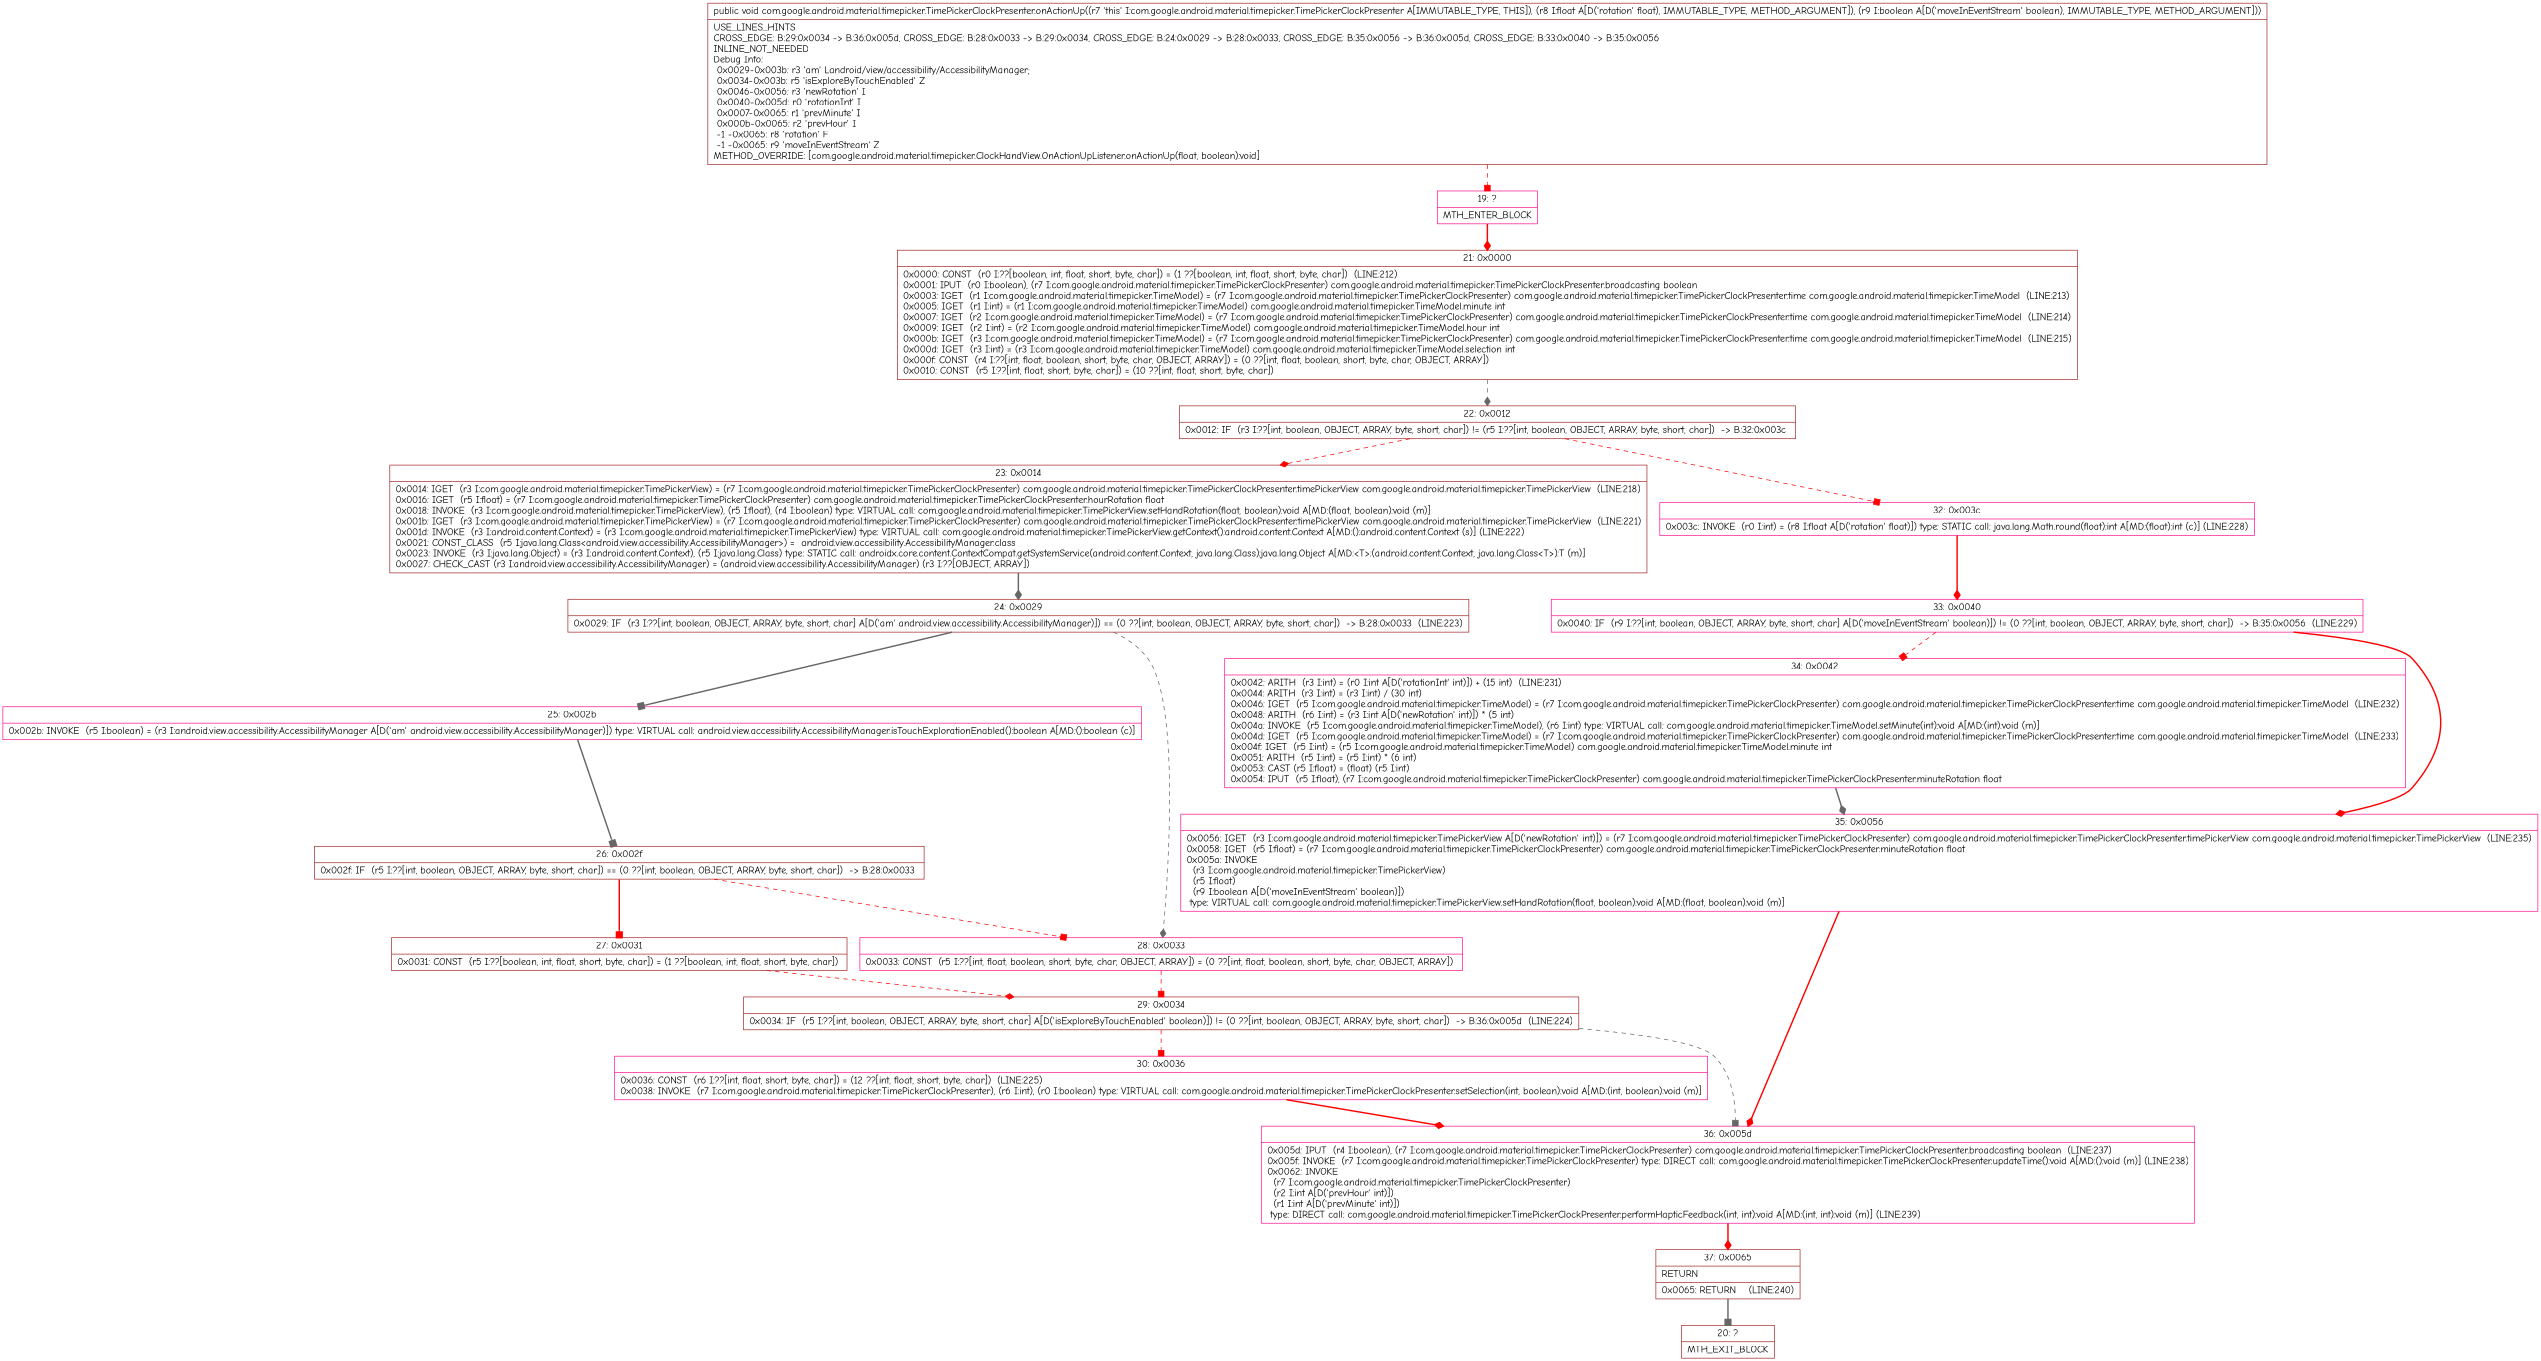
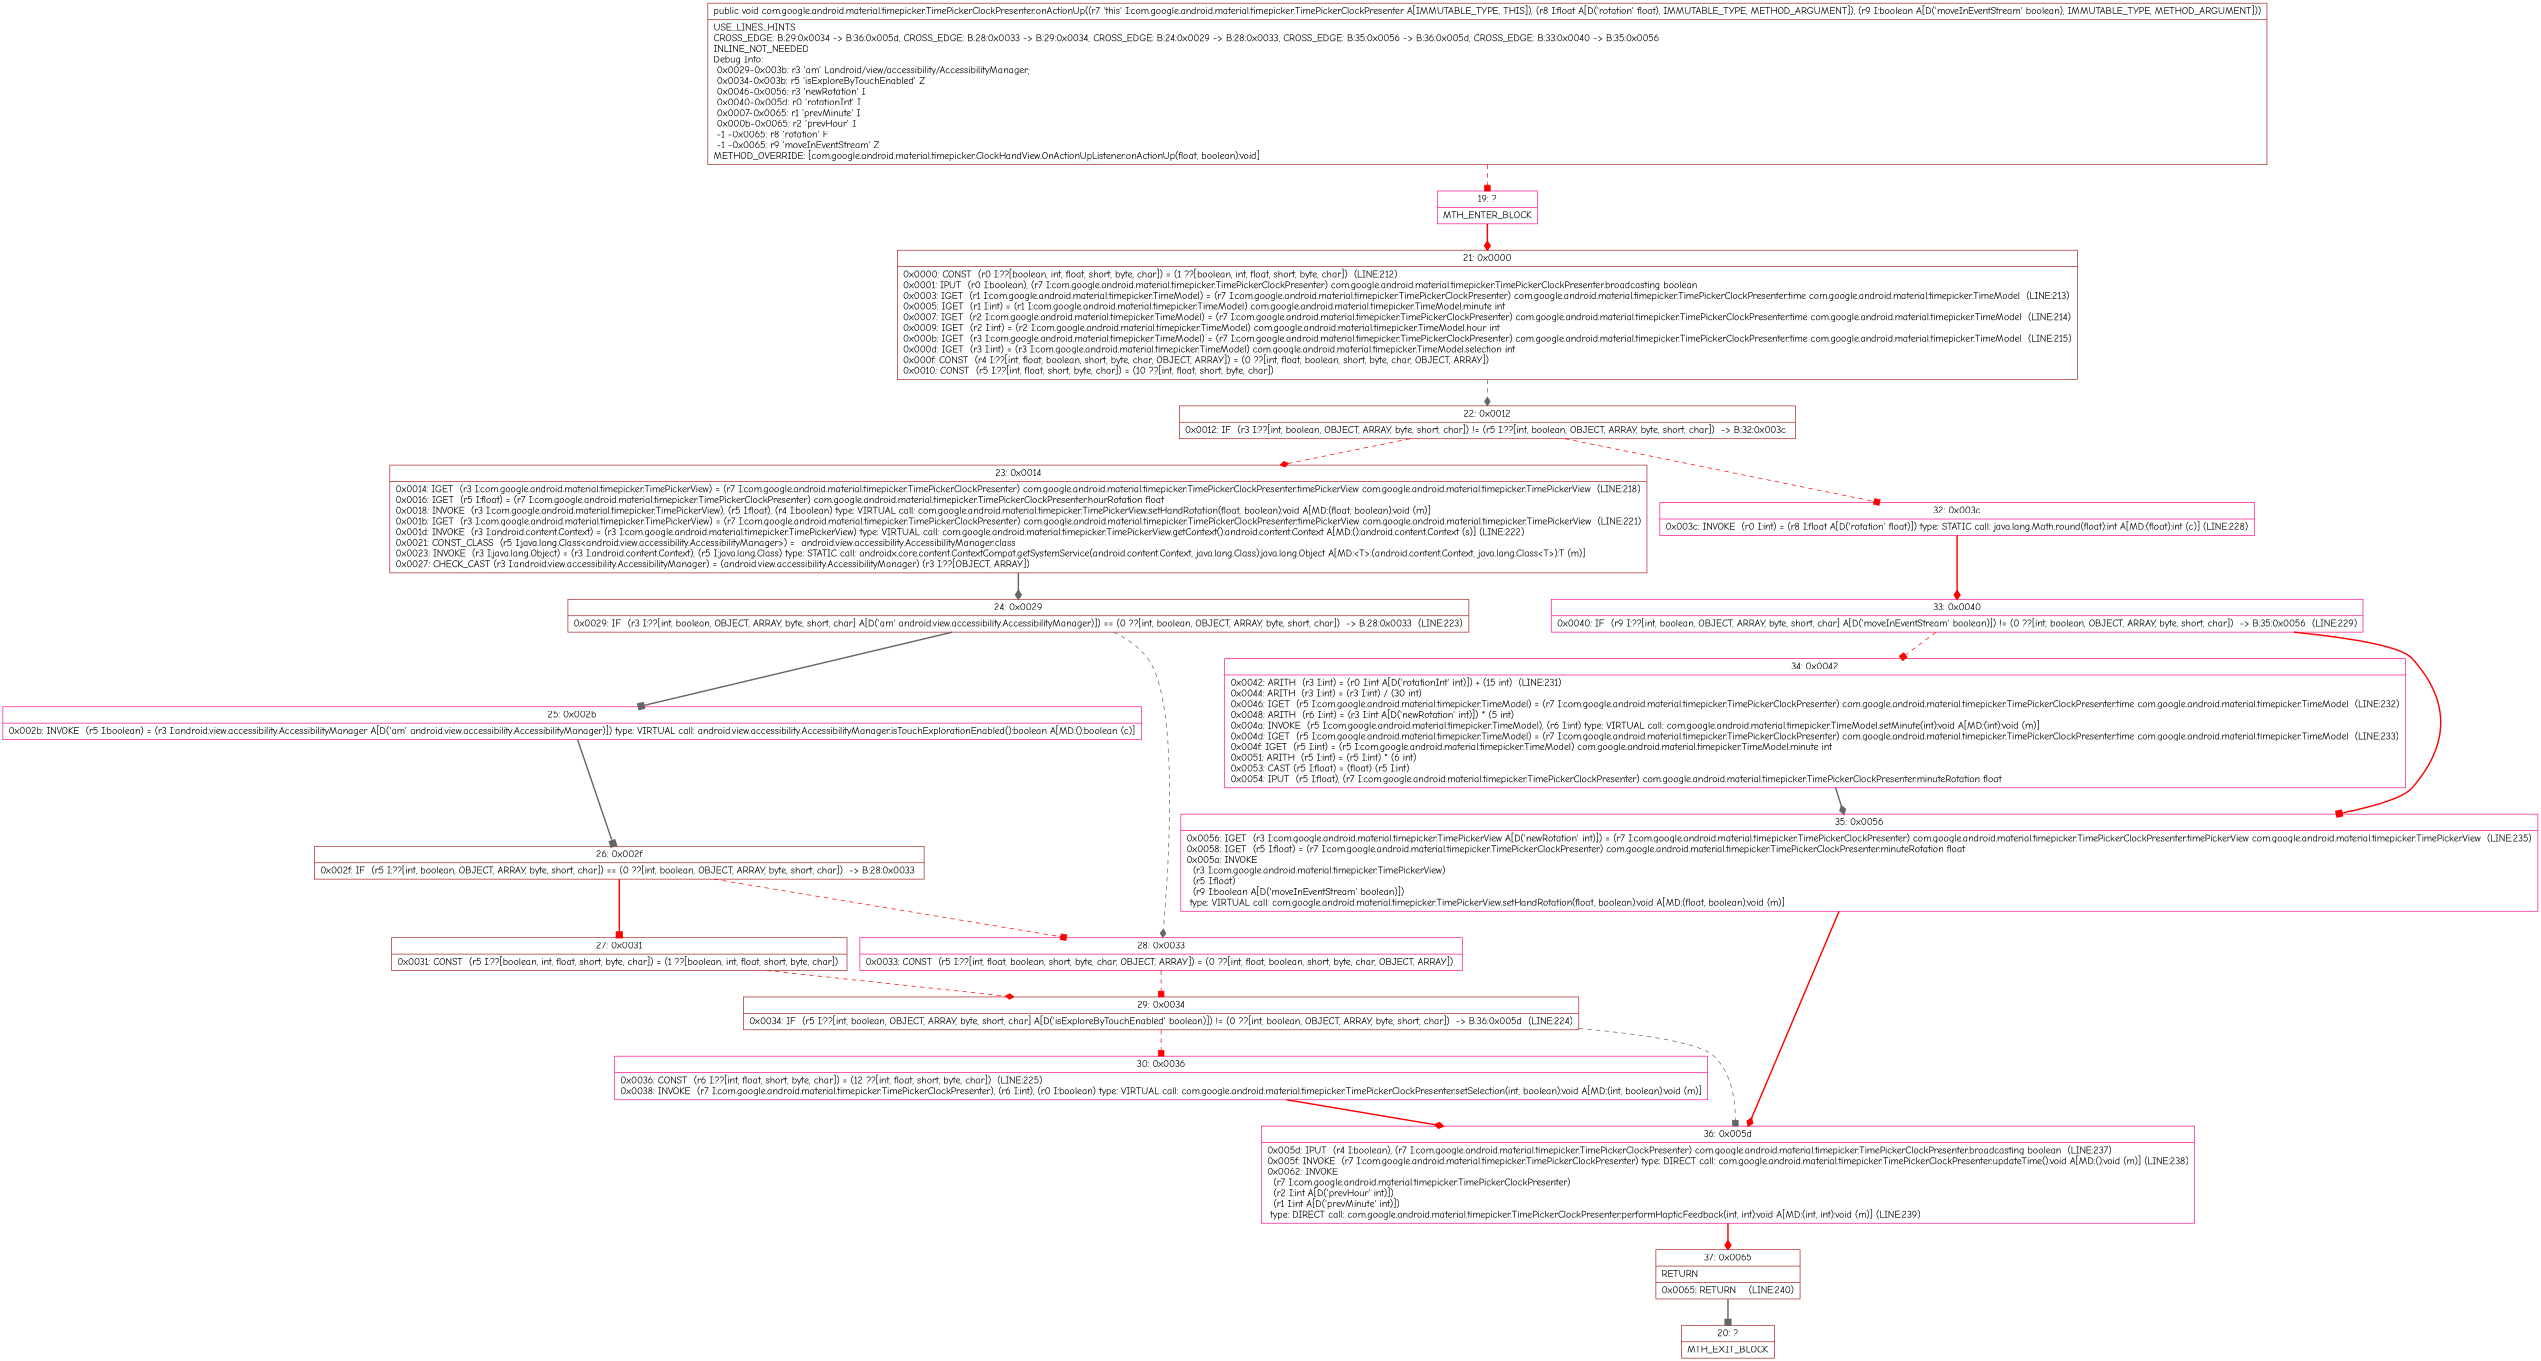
(2436, 699) -> (2437, 699)
